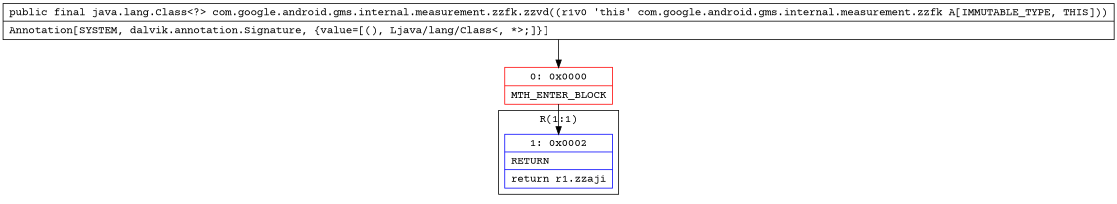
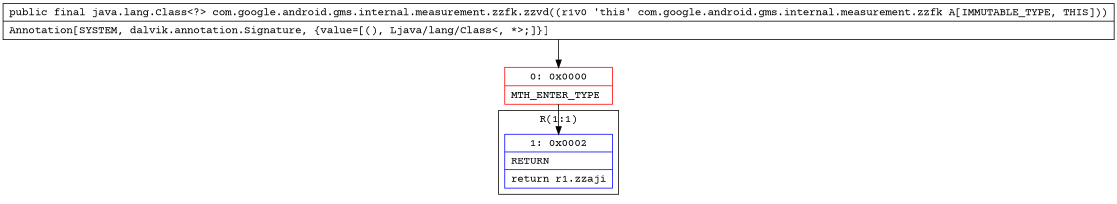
(559, 95) -> (556, 95)
